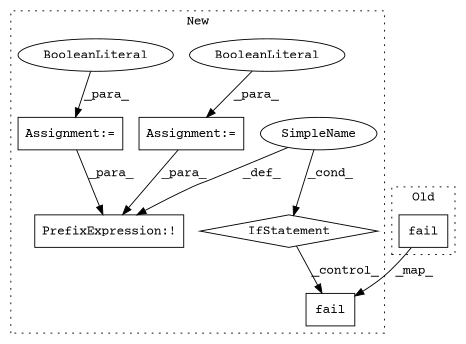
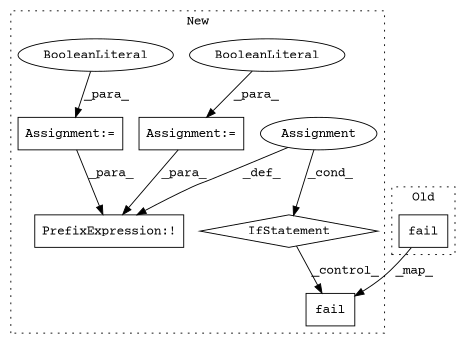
(319, 134) -> (319, 134)
